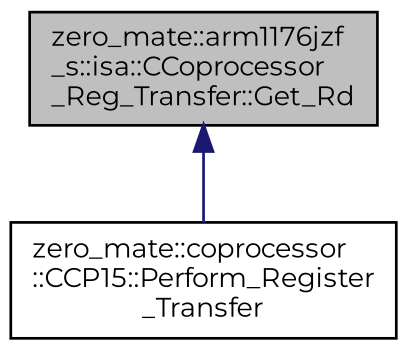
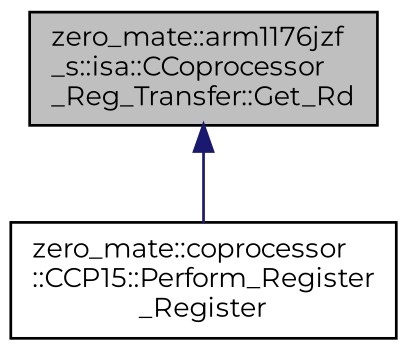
(204, 280) -> (204, 280)
